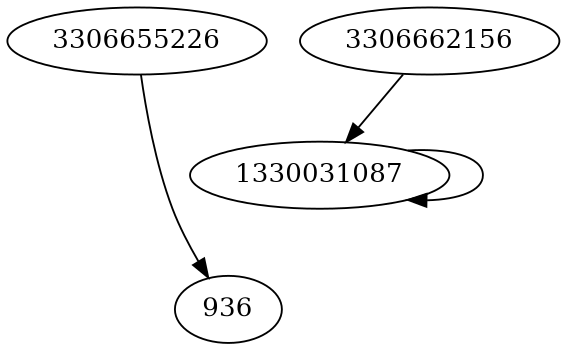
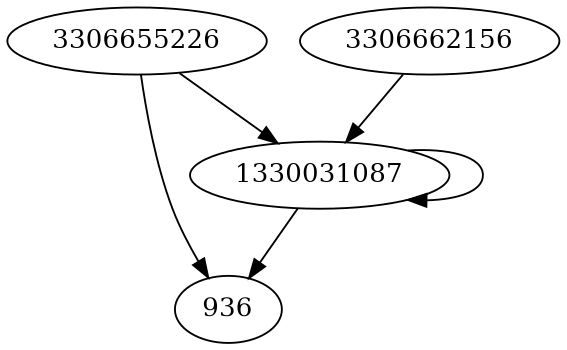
none -> (221, 103)
none -> (279, 236)
